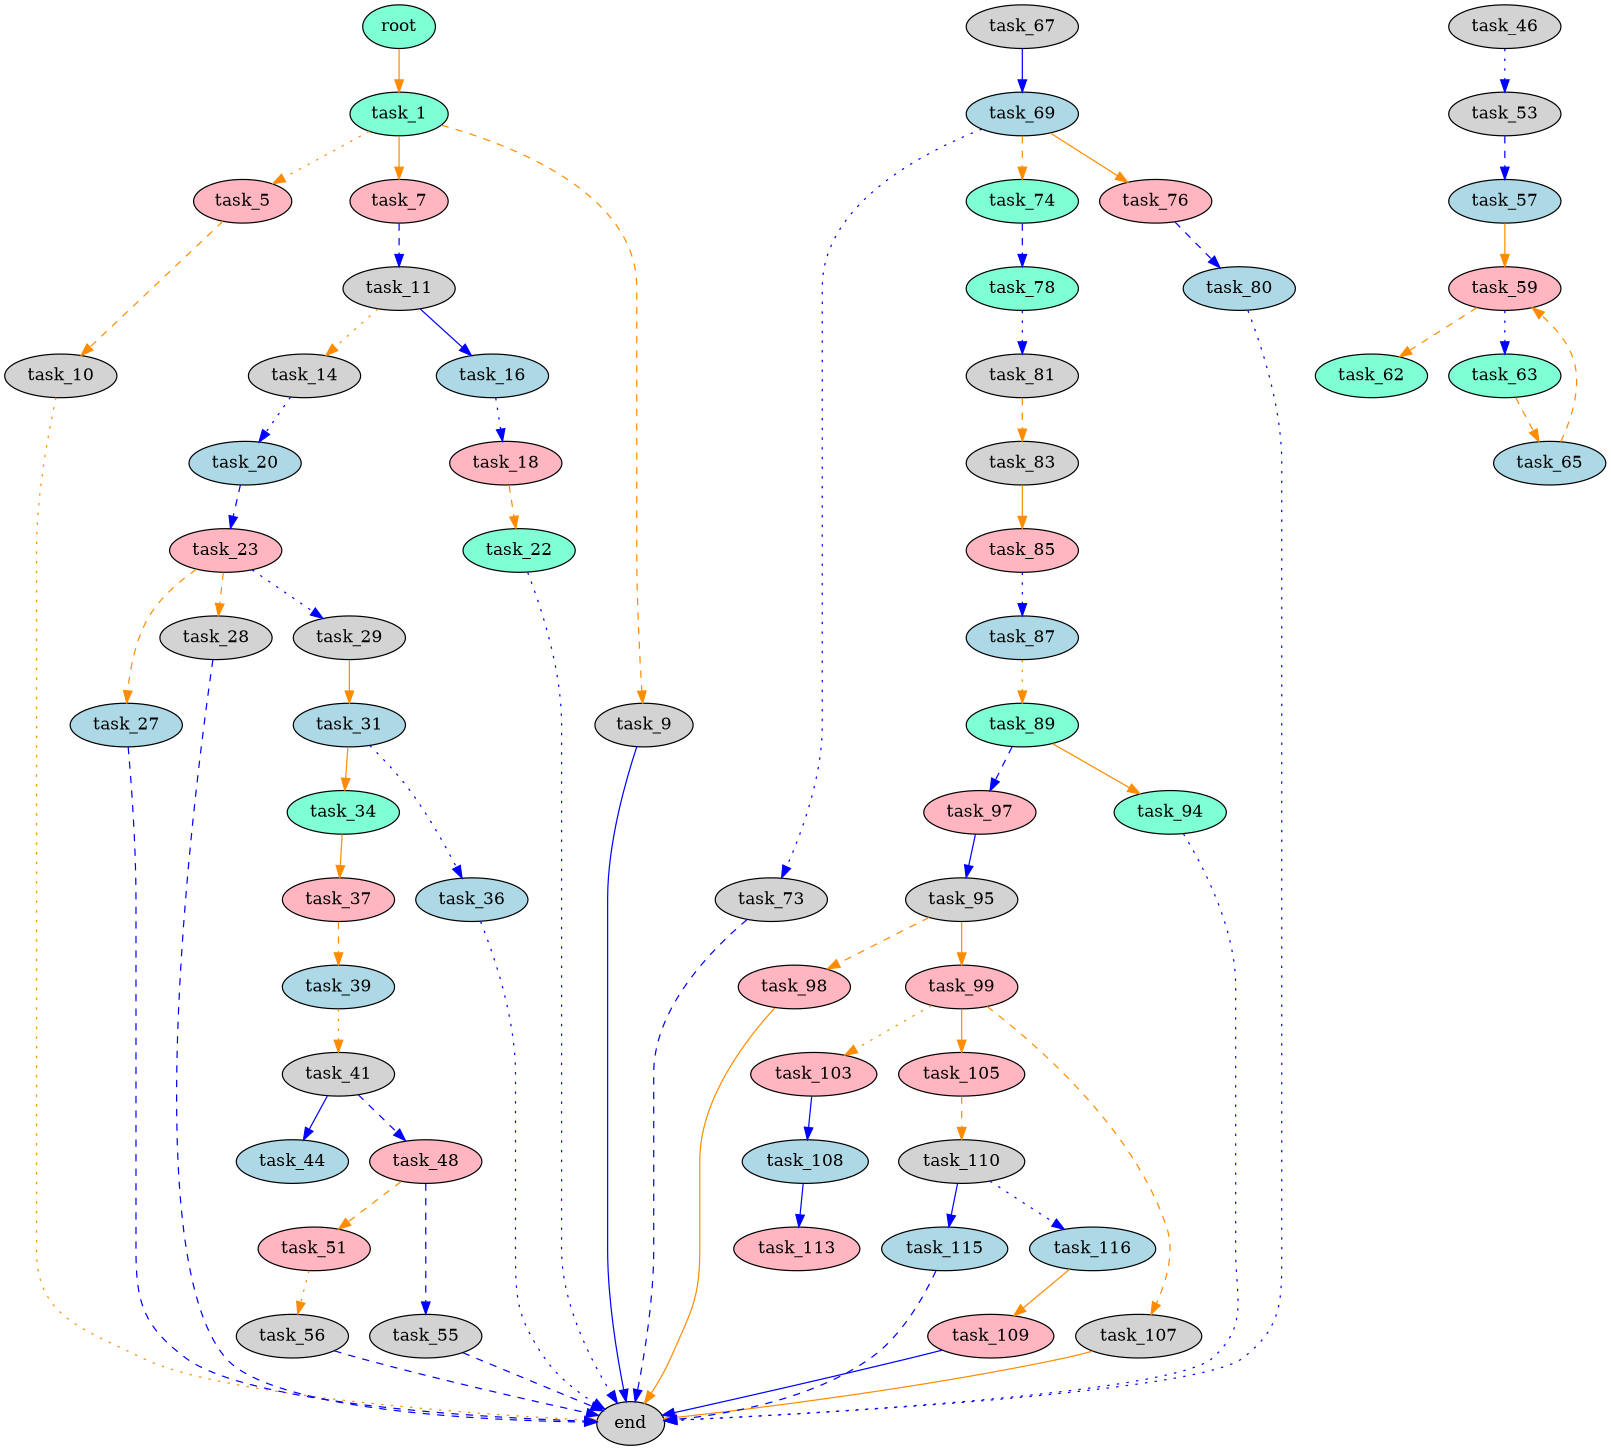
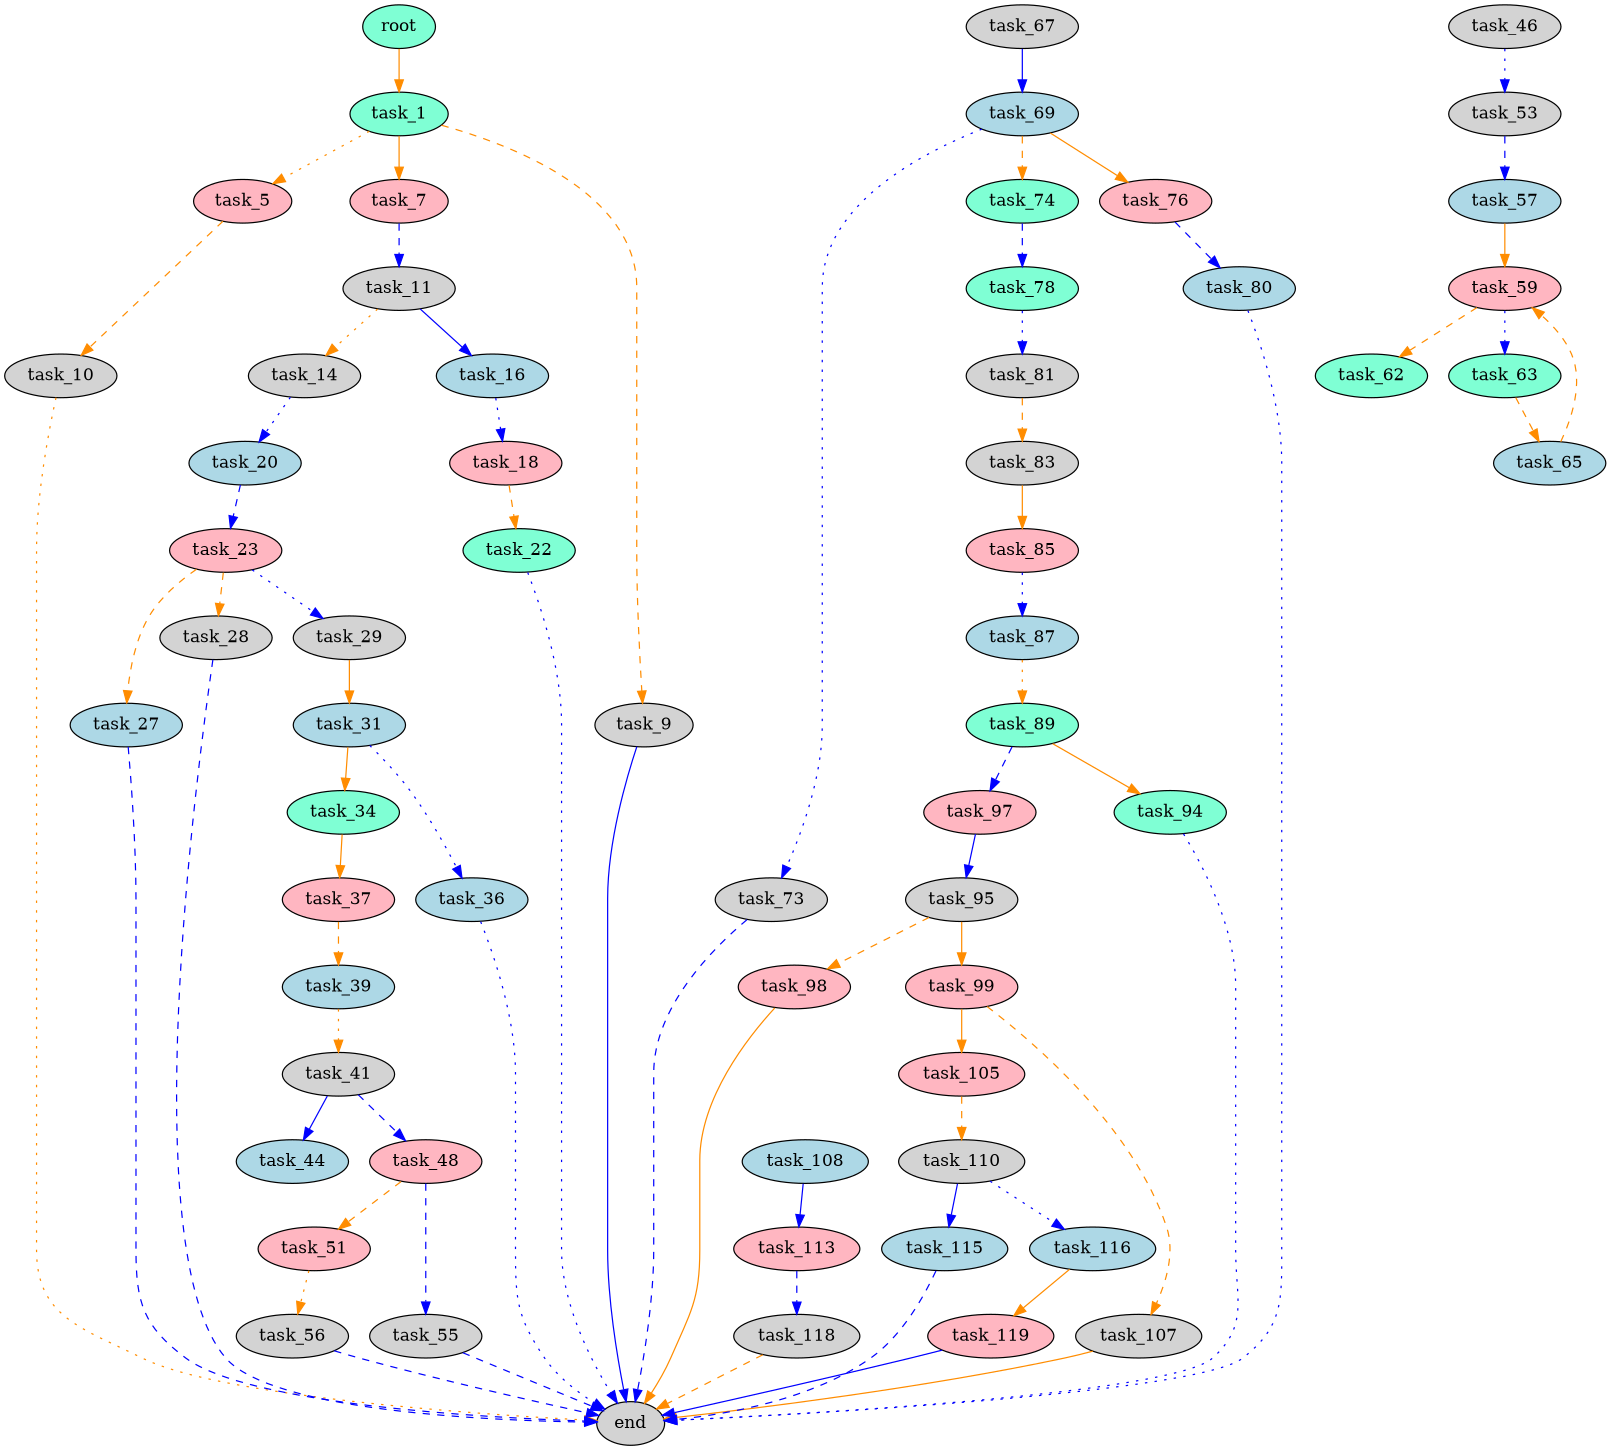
(814, 1074) -> none
none -> (797, 1336)
(991, 1336) -> (991, 1336)
